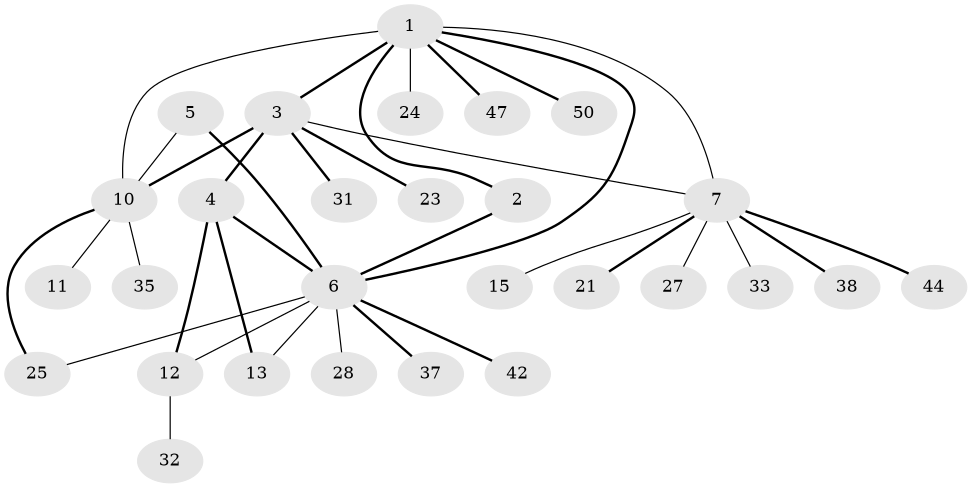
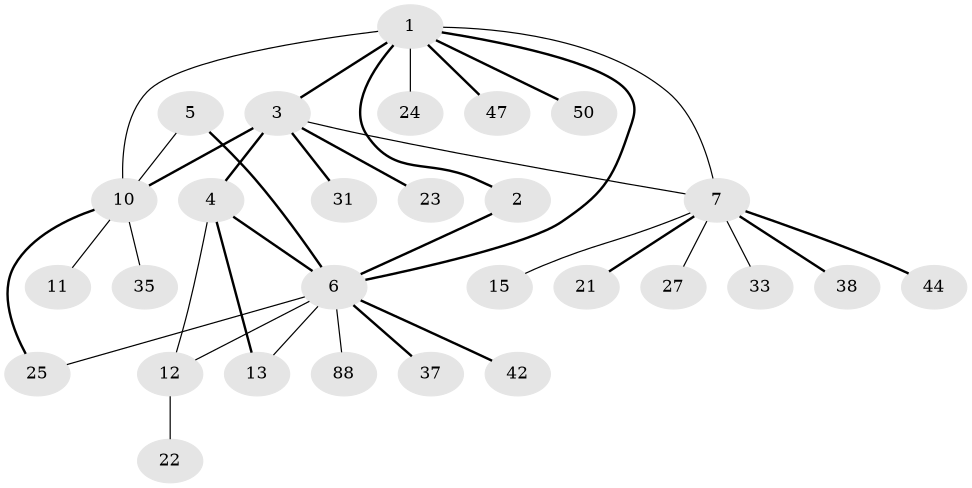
(193, 288) -> (193, 288)
(344, 374) -> (344, 374)
(170, 461) -> (170, 461)
